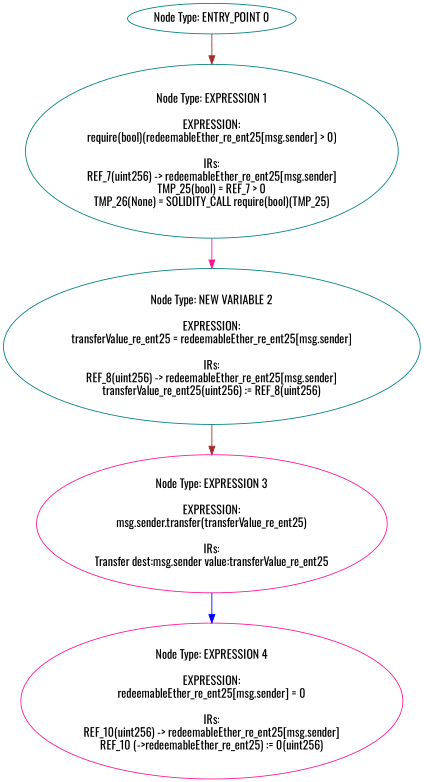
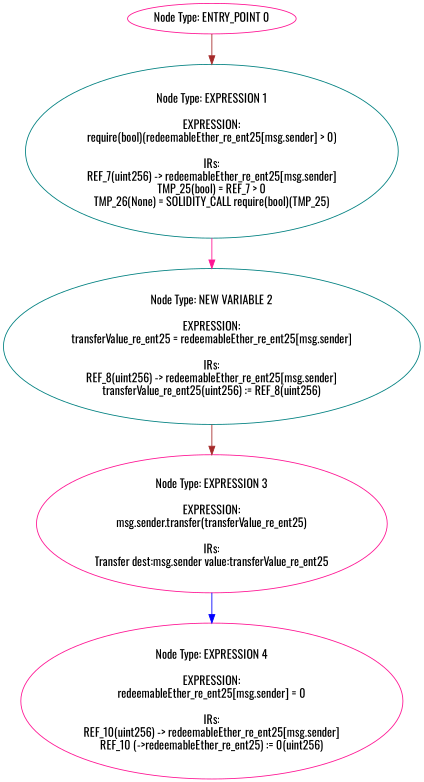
(212, 19) -> (212, 19)
